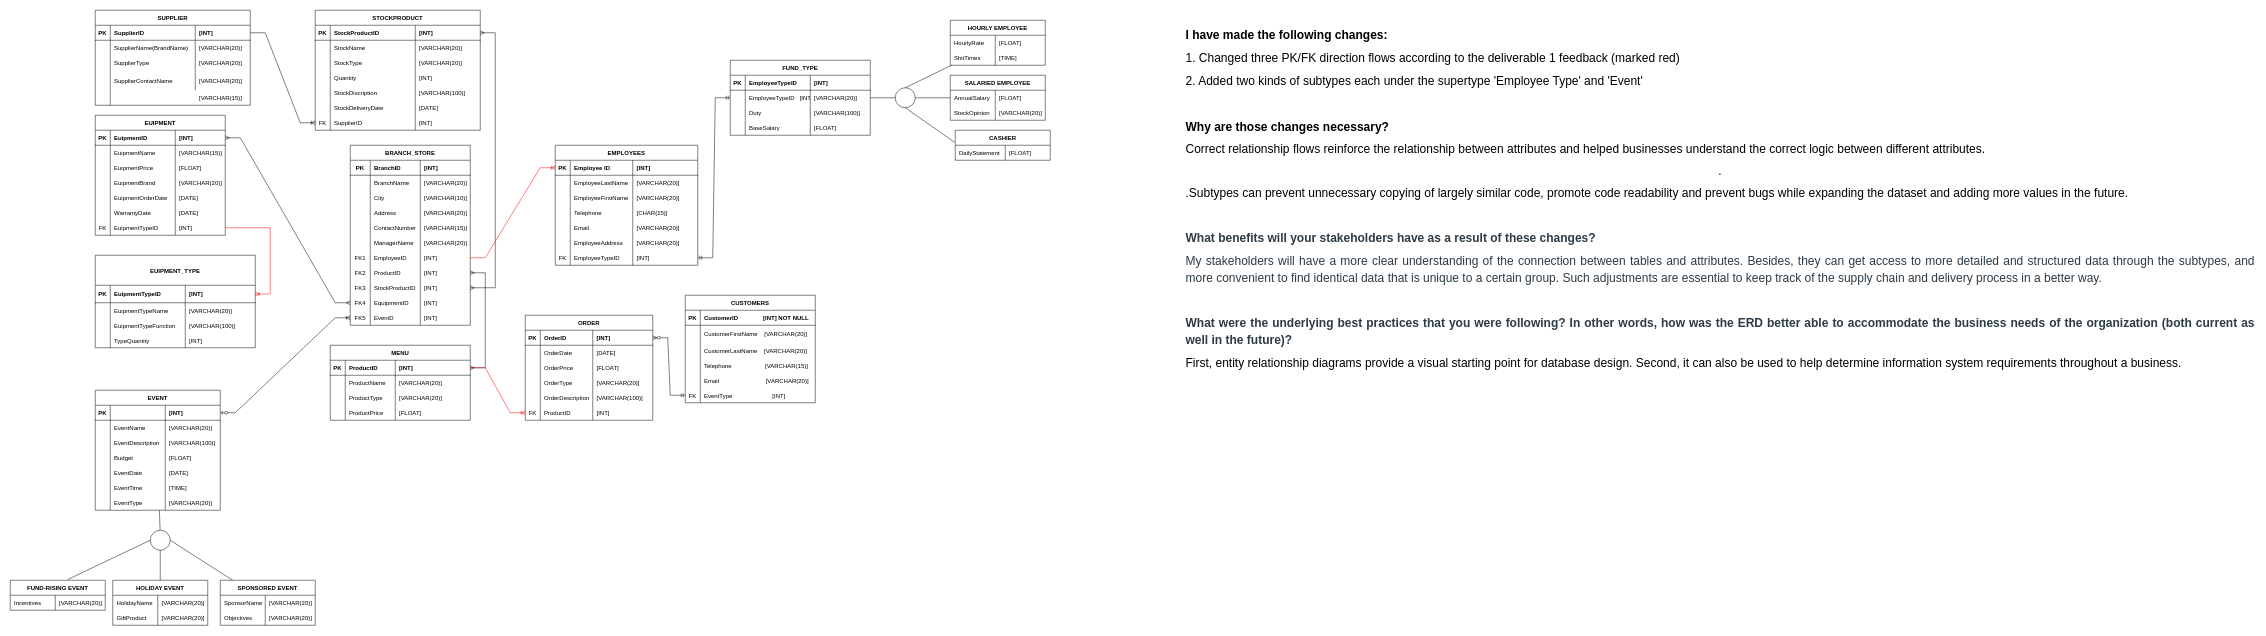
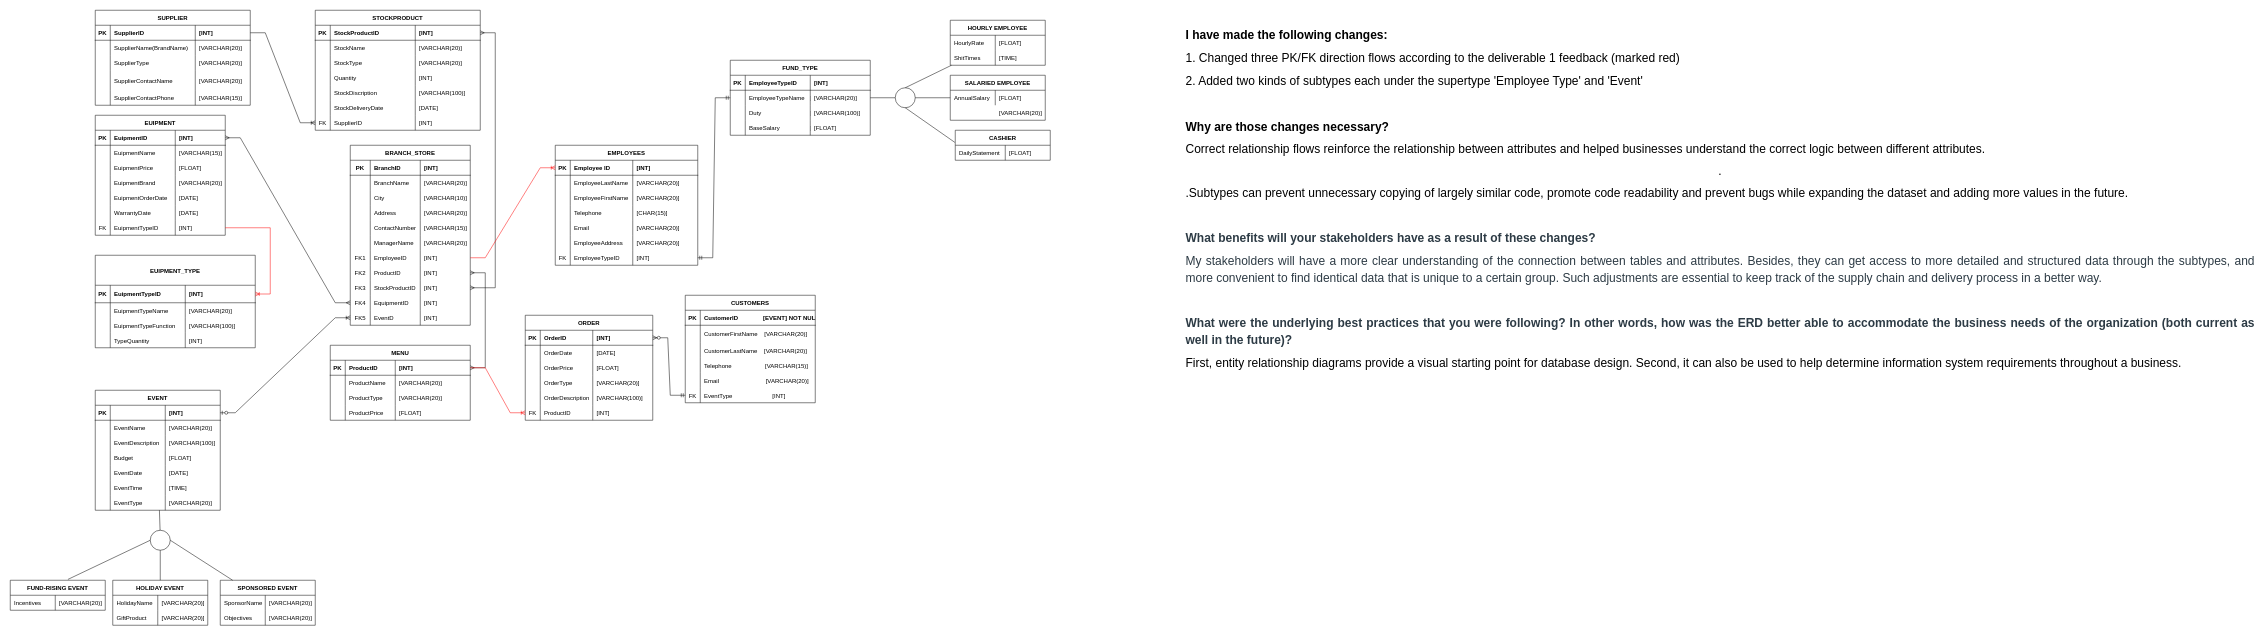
none -> (153, 98)
(784, 98) -> (788, 98)
(973, 113) -> none
(763, 318) -> (766, 318)
